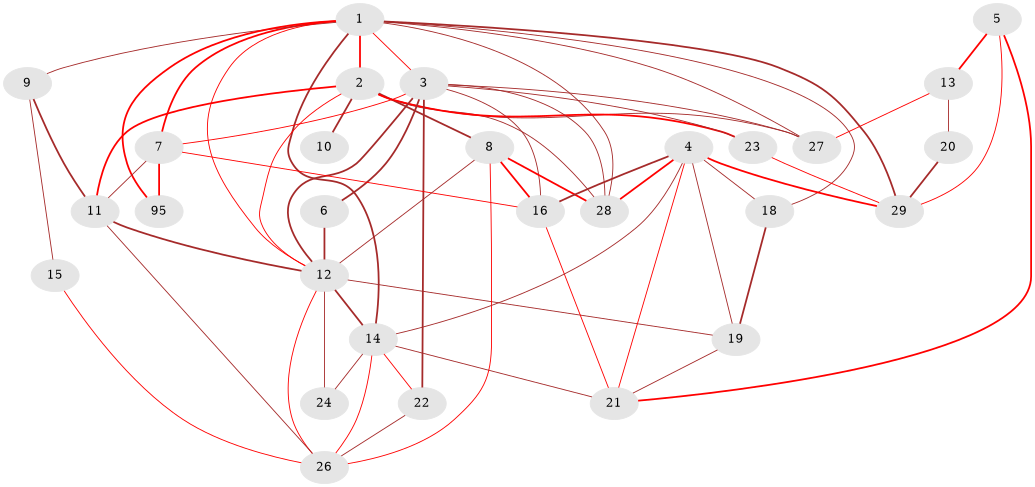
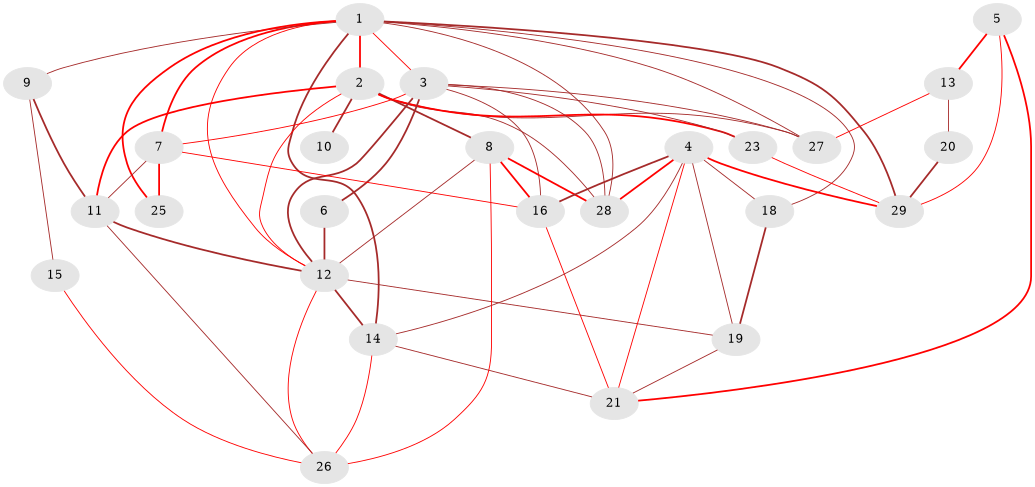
(159, 212) -> (159, 212)
(324, 404) -> none
(422, 404) -> none
